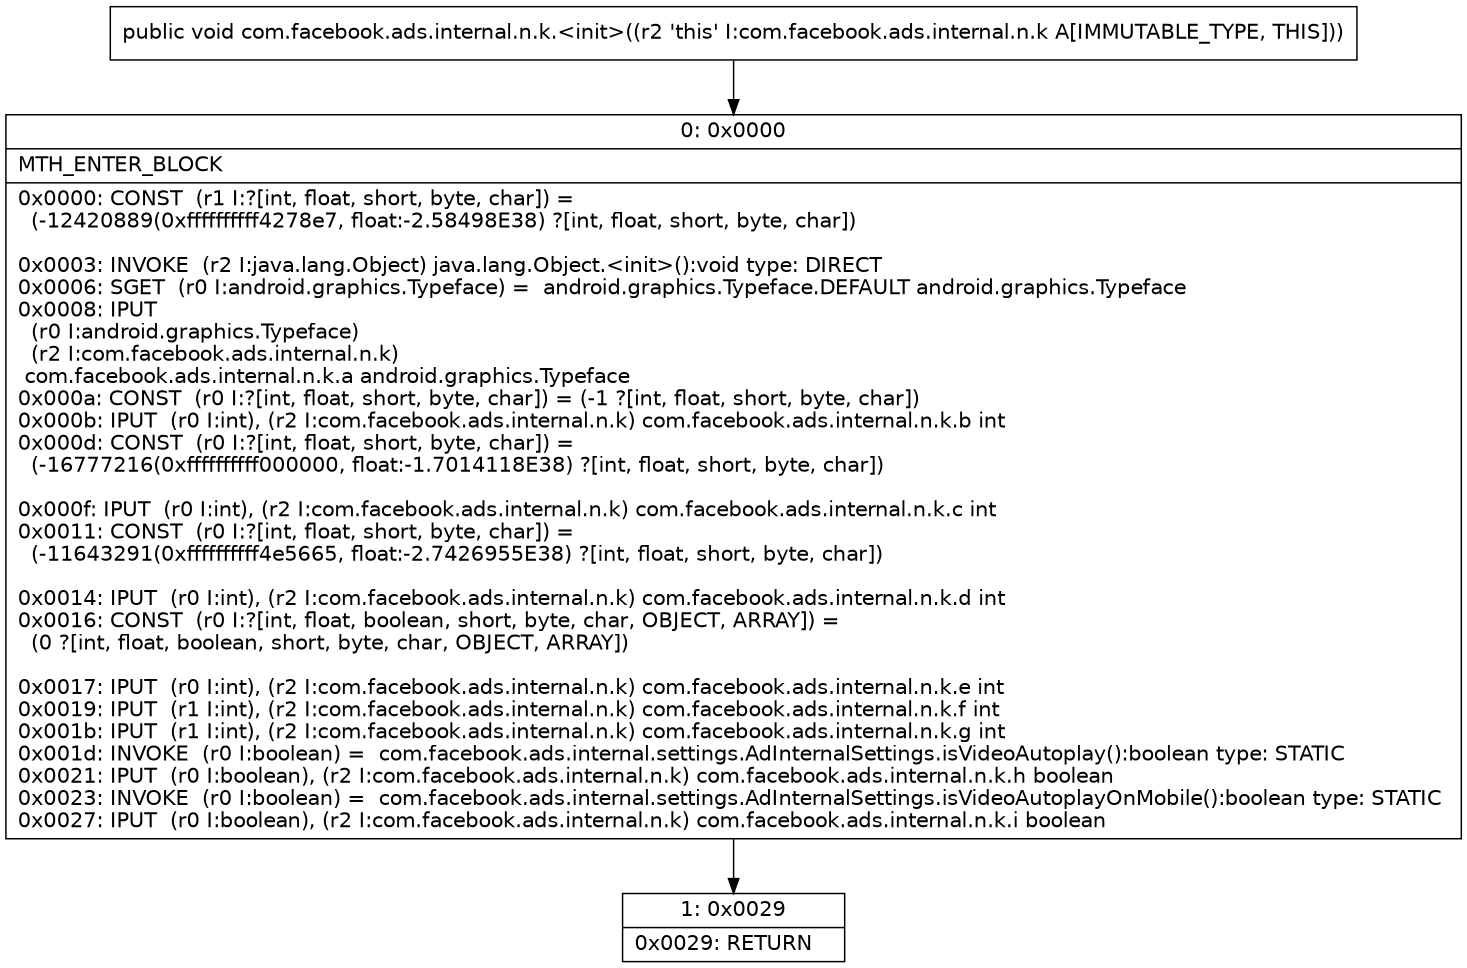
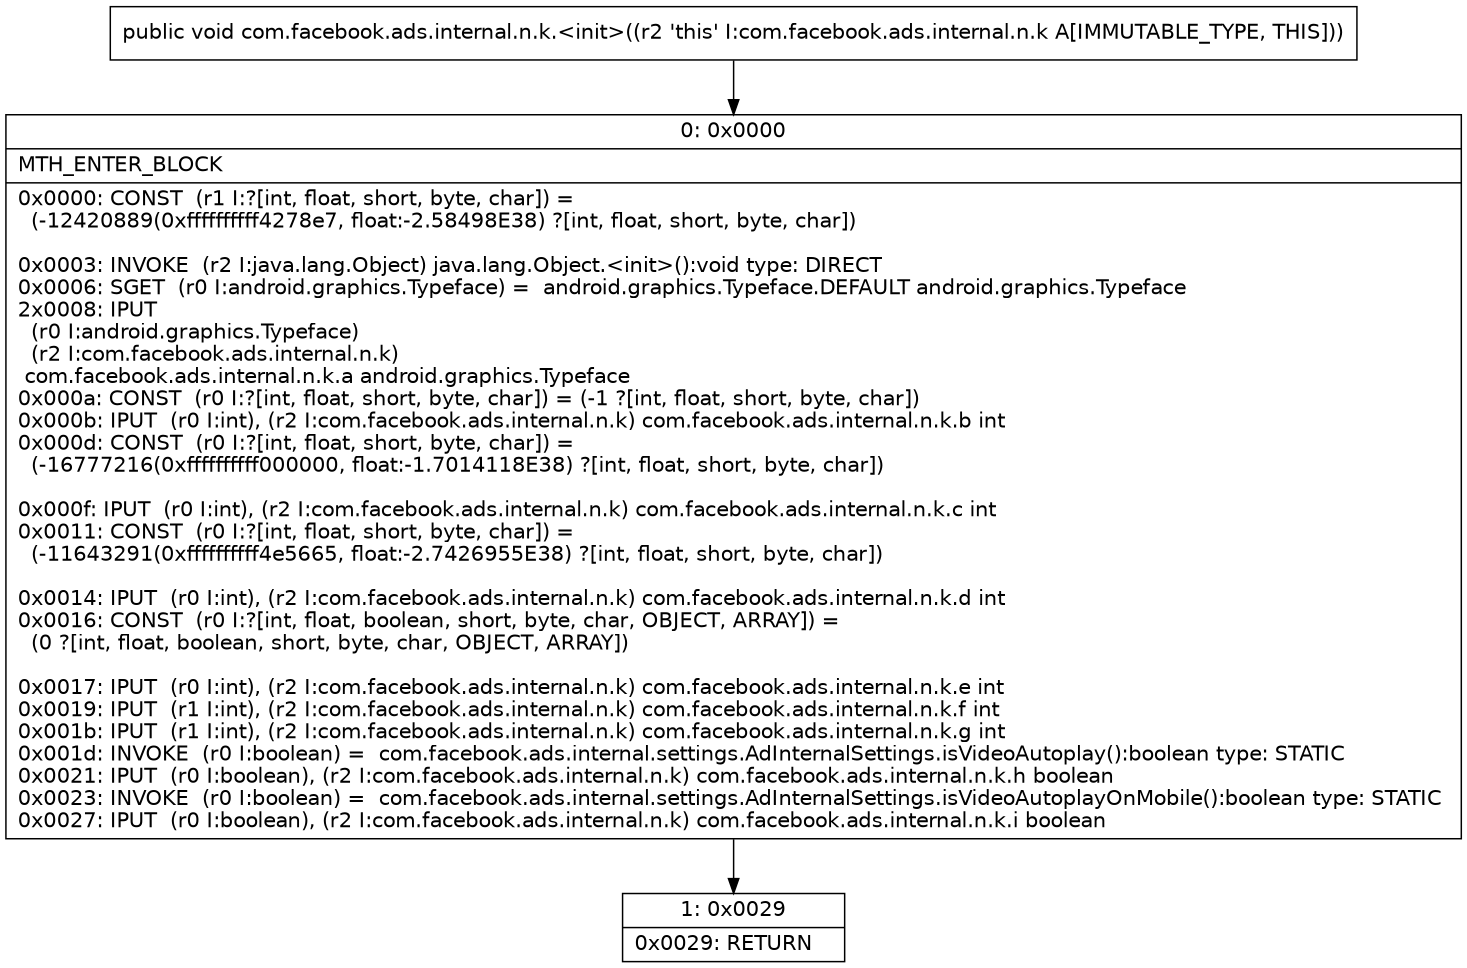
(94, 310) -> (94, 310)
